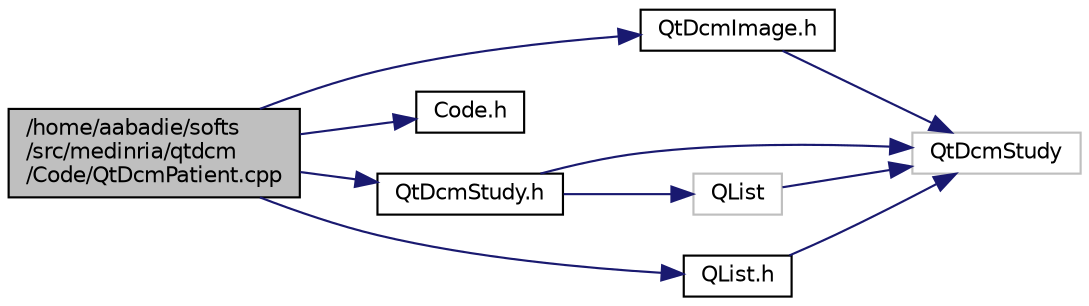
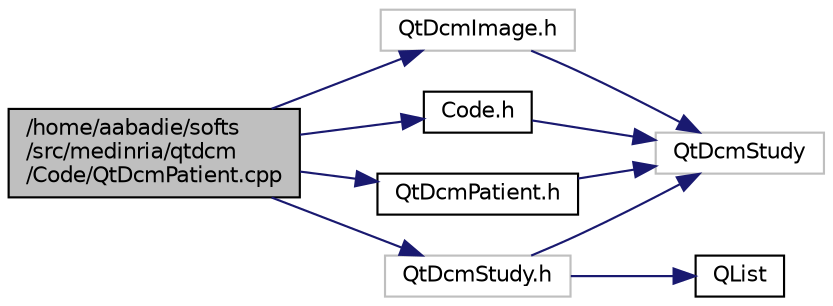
(738, 30) -> (478, 30)
(836, 179) -> (583, 129)
(470, 194) -> (478, 276)
(738, 194) -> (740, 276)
(738, 276) -> (478, 194)
